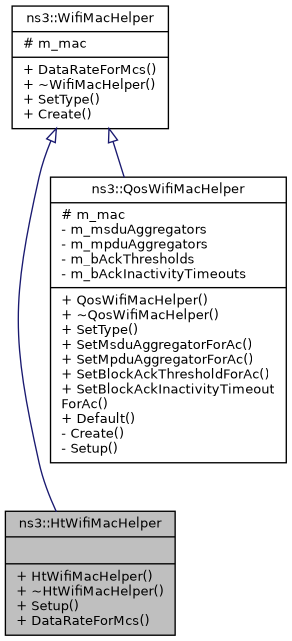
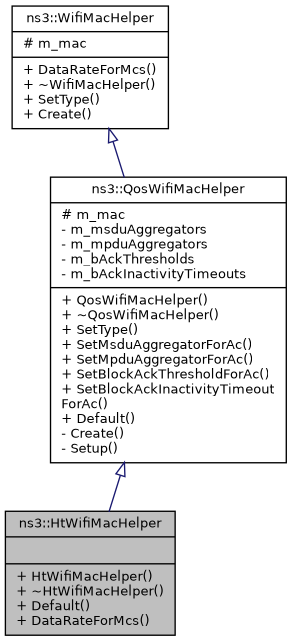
(19, 327) -> (115, 494)
(48, 606) -> (53, 606)
